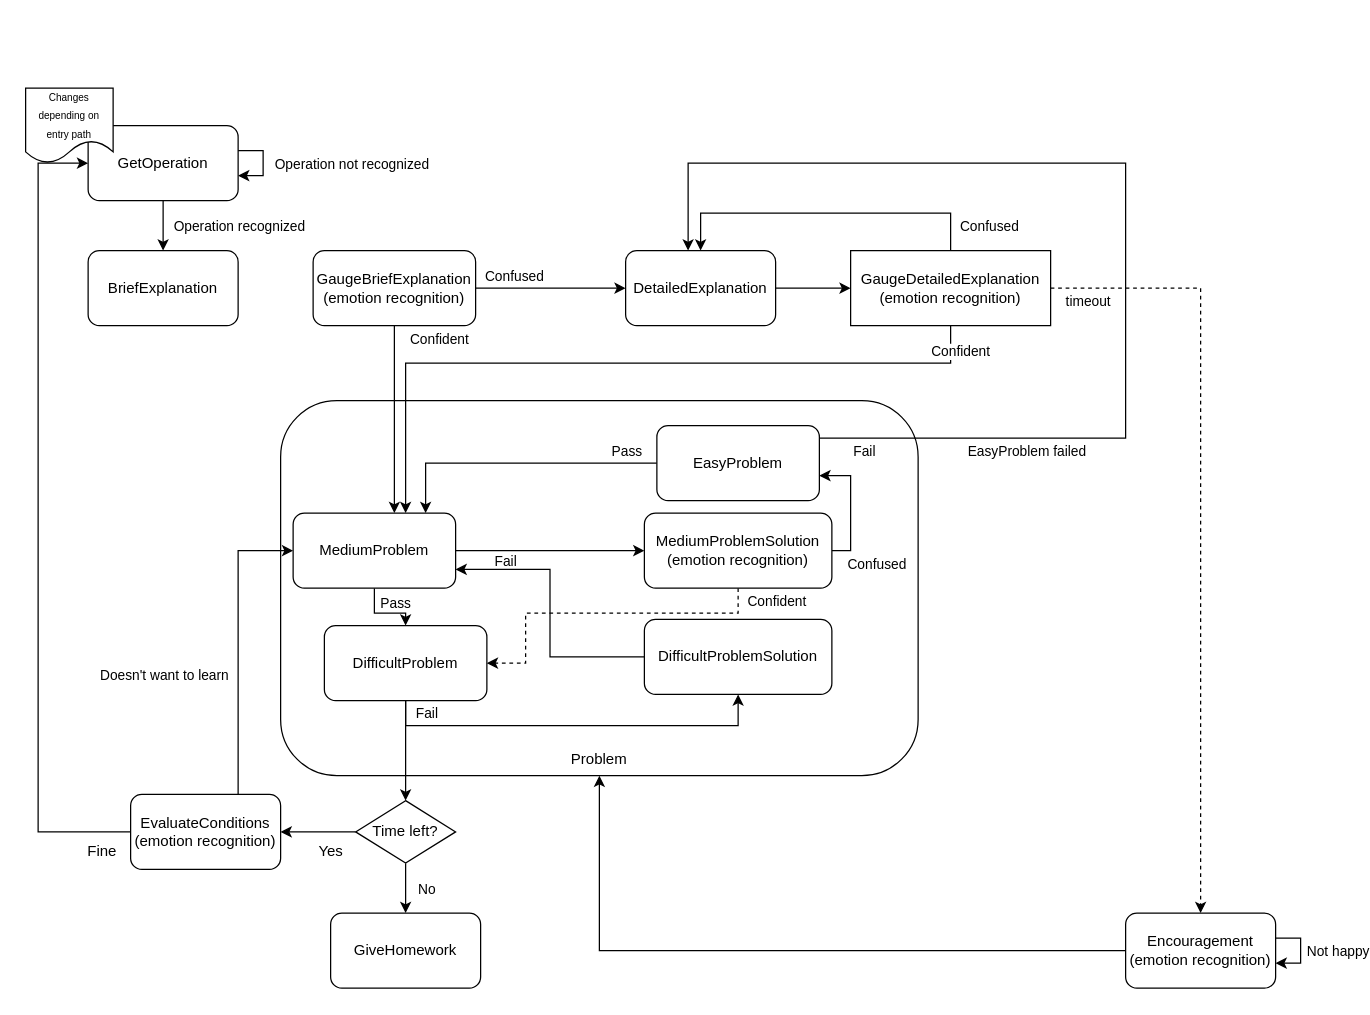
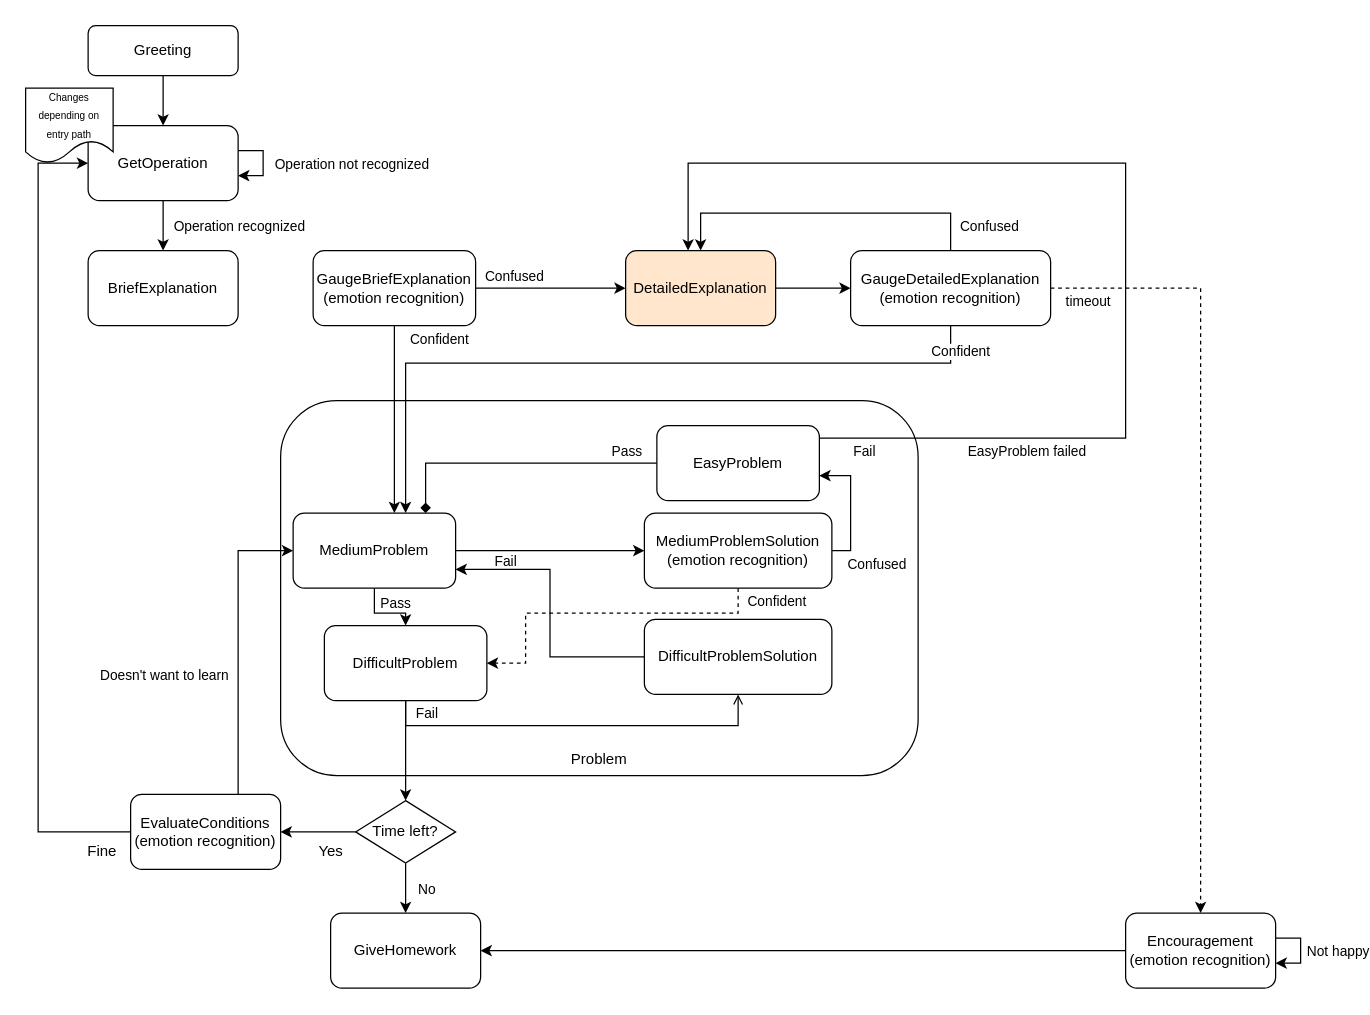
none -> (163, 51)
none -> (163, 97)
(701, 288) -> (701, 288)
(951, 288) -> (951, 288)
(426, 503) -> (426, 502)
(738, 704) -> (738, 702)
(599, 869) -> (545, 951)
